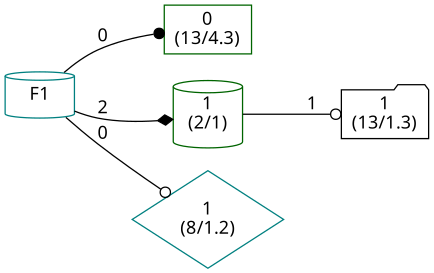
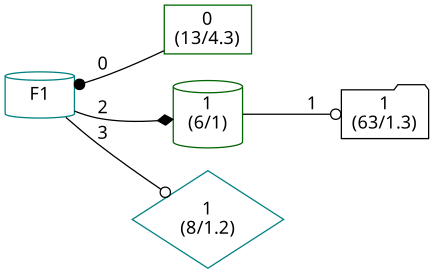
(106, 47) -> (125, 68)
(208, 114) -> (208, 114)
(385, 114) -> (385, 114)
(103, 134) -> (103, 134)
